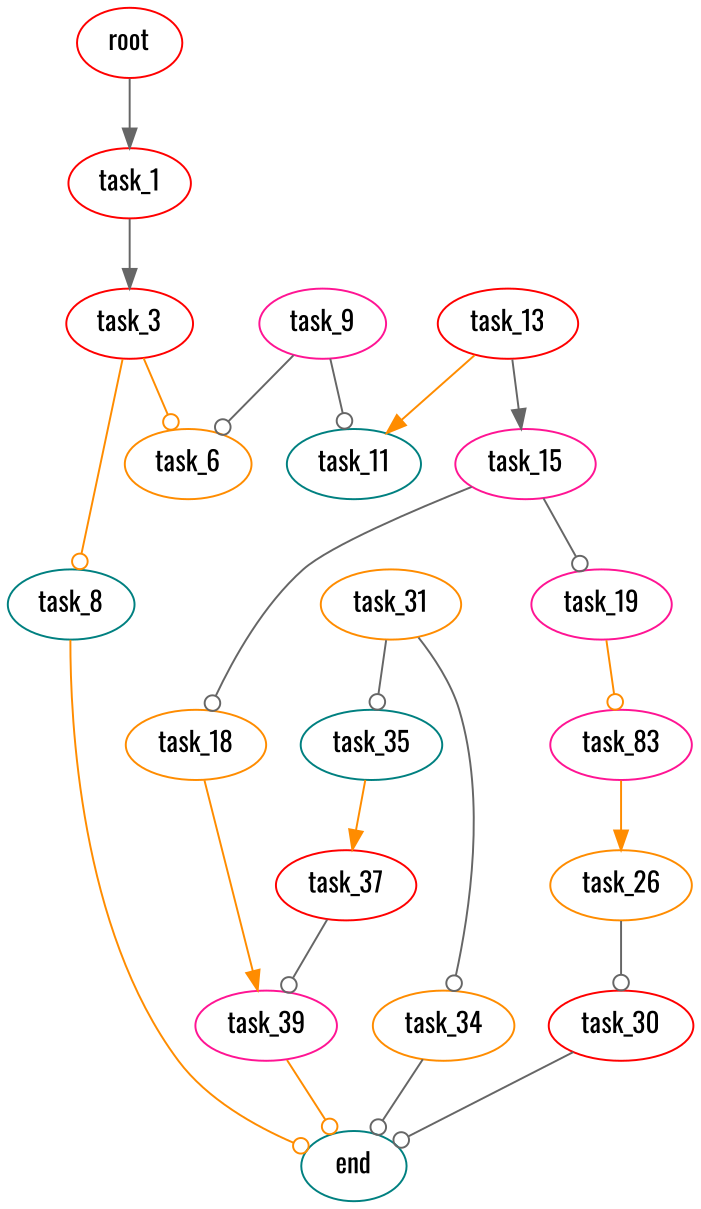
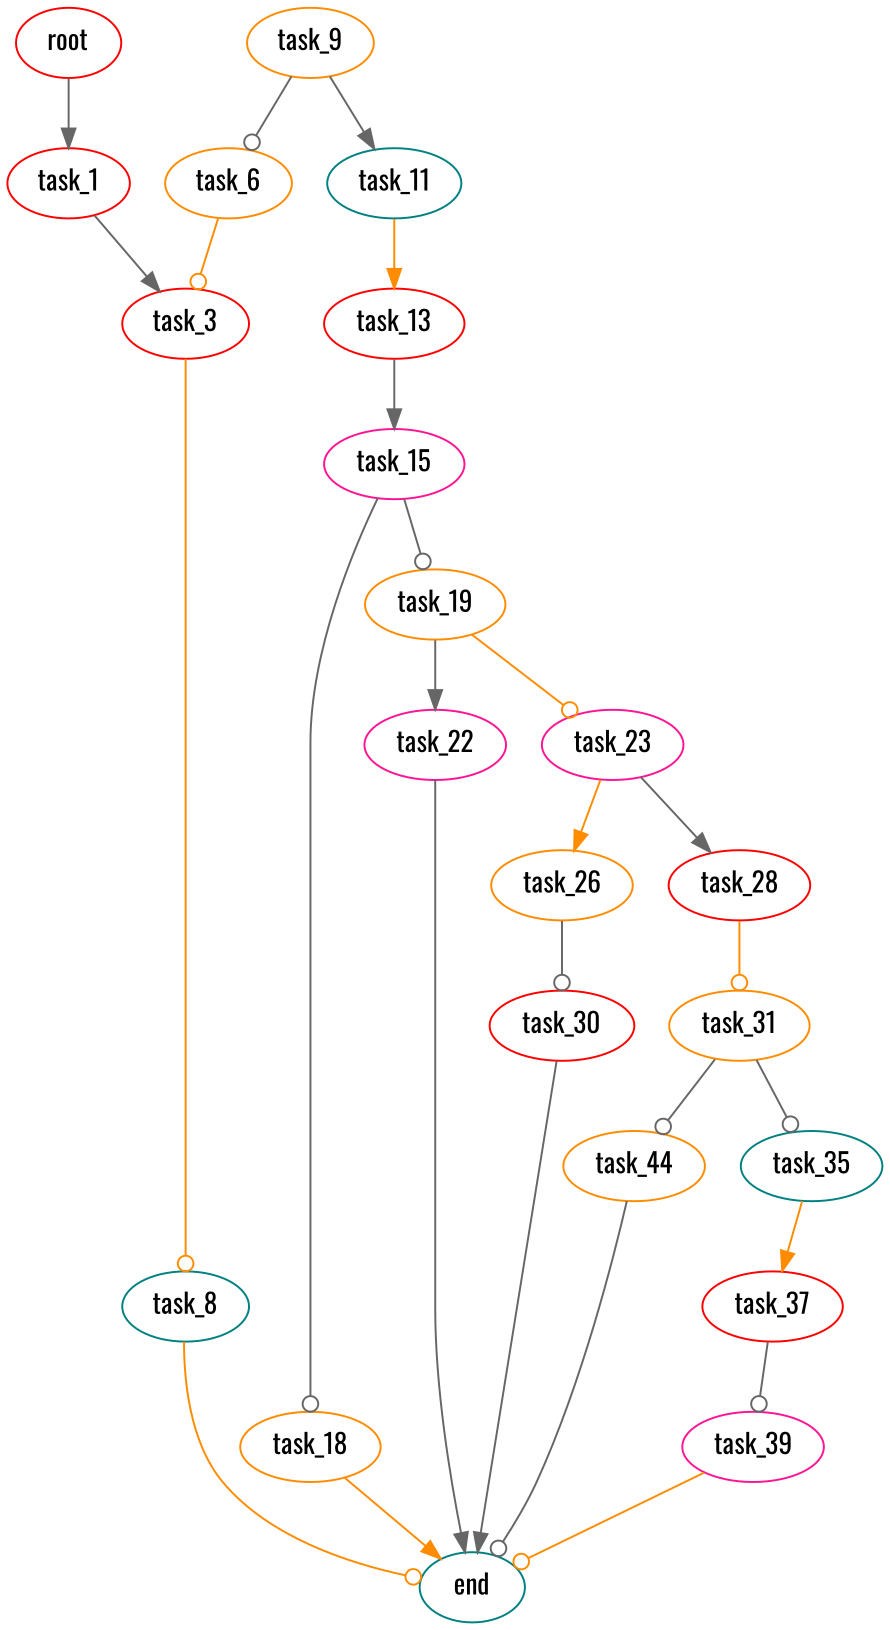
(323, 324) -> (310, 43)
(156, 386) -> (209, 246)
(337, 386) -> (347, 104)
(438, 388) -> (394, 244)
(602, 604) -> (435, 604)
none -> (435, 745)
(621, 745) -> (613, 745)
(229, 876) -> (385, 1512)
none -> (739, 885)
(444, 1026) -> (634, 1166)
(491, 1094) -> (519, 1297)
